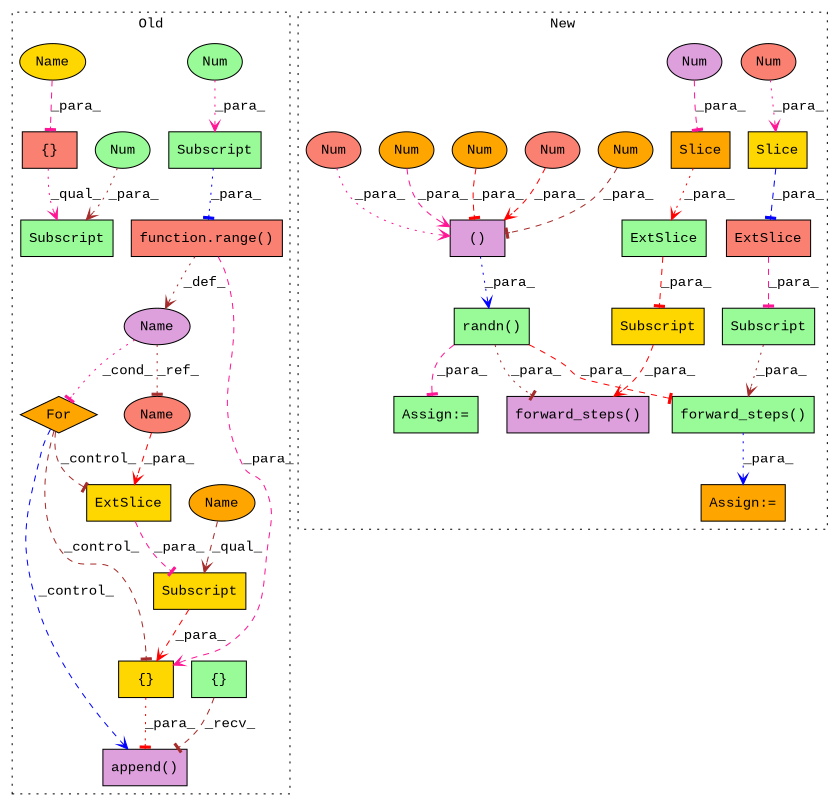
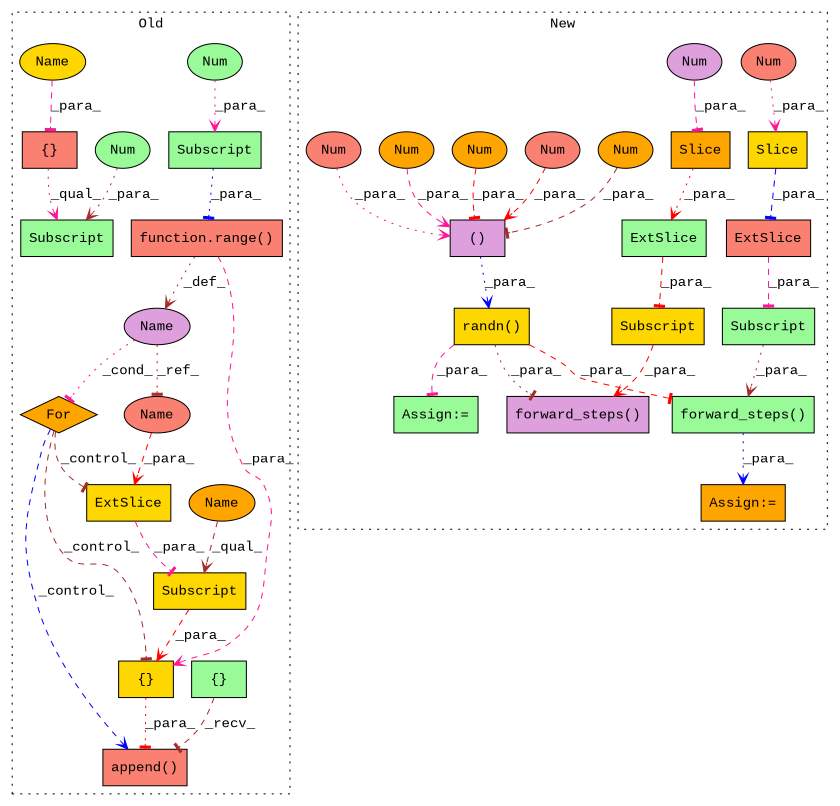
(492, 326) -> (492, 326)
(145, 768) -> (145, 768)
